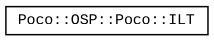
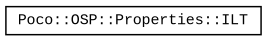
(107, 21) -> (133, 21)
